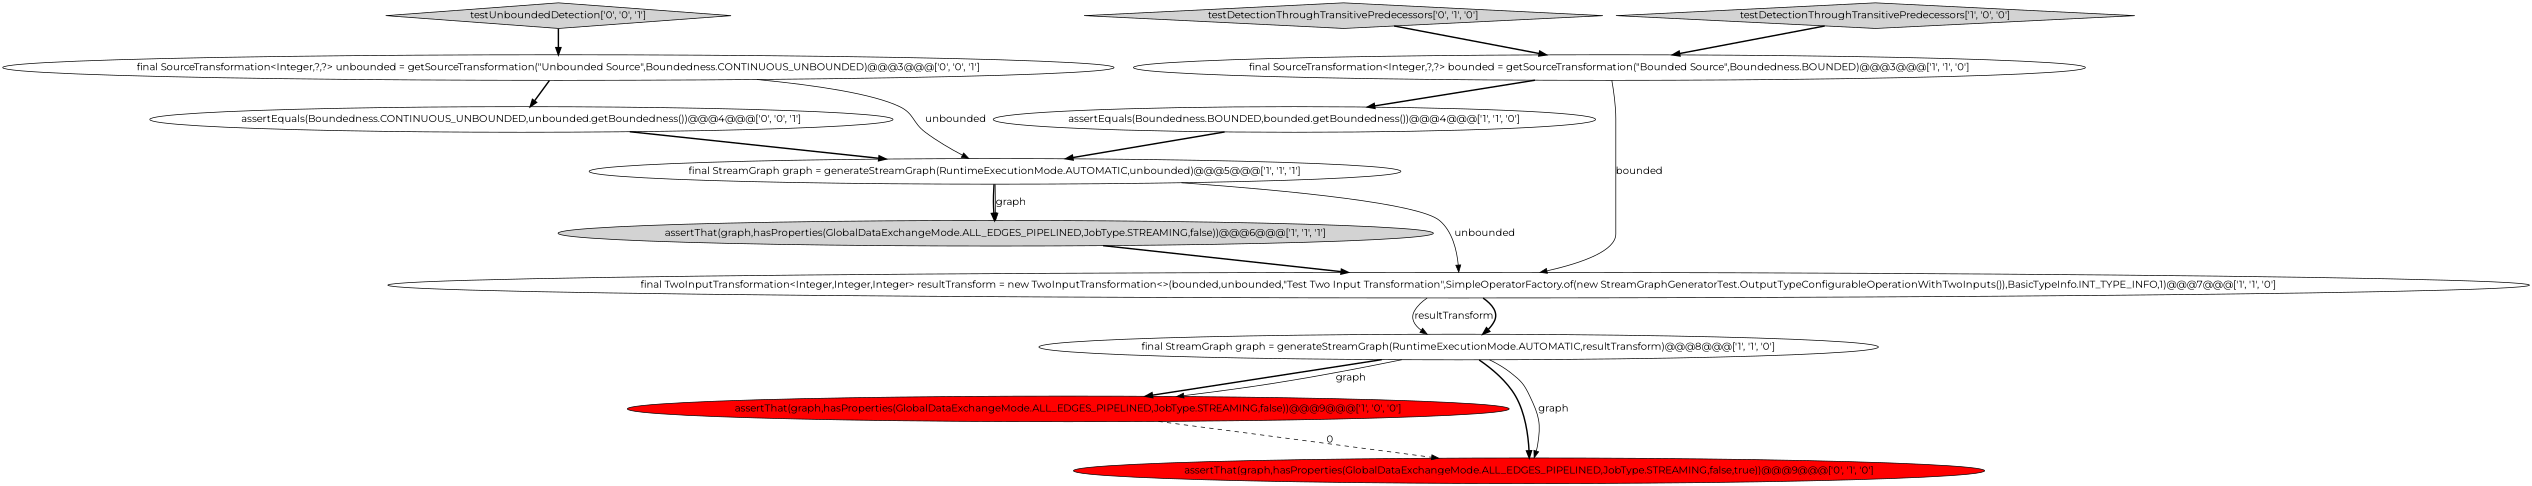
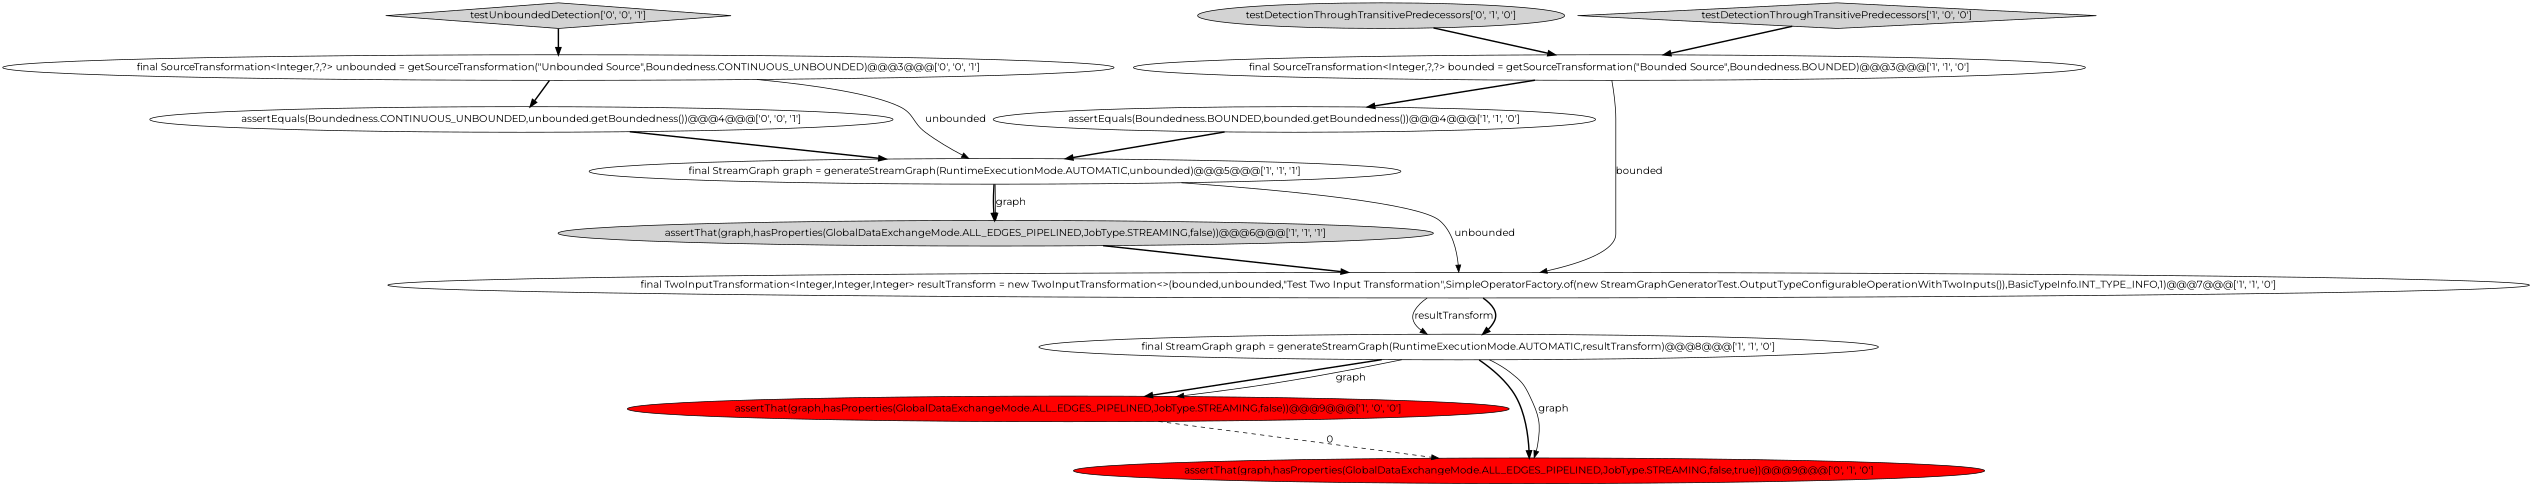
(1343, 16) -> (1381, 16)
